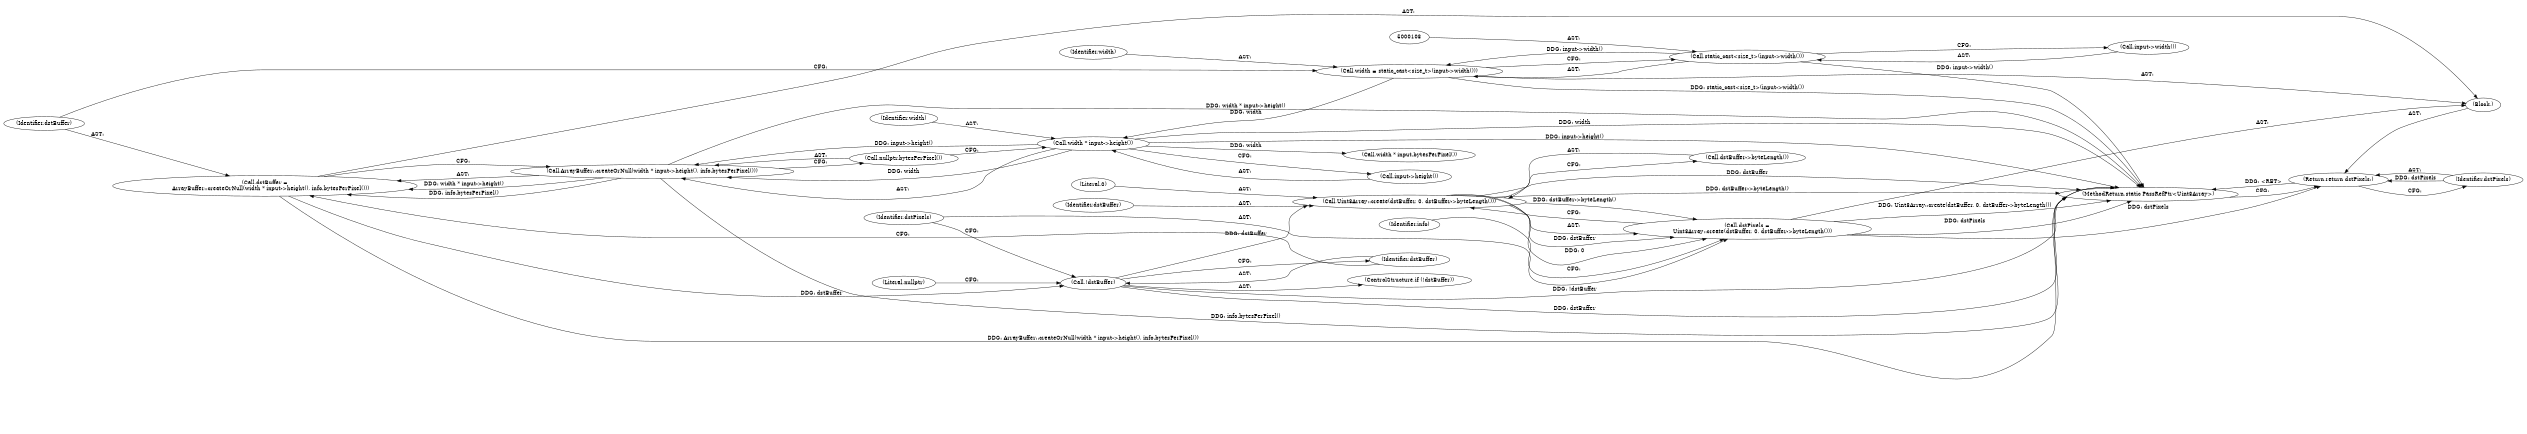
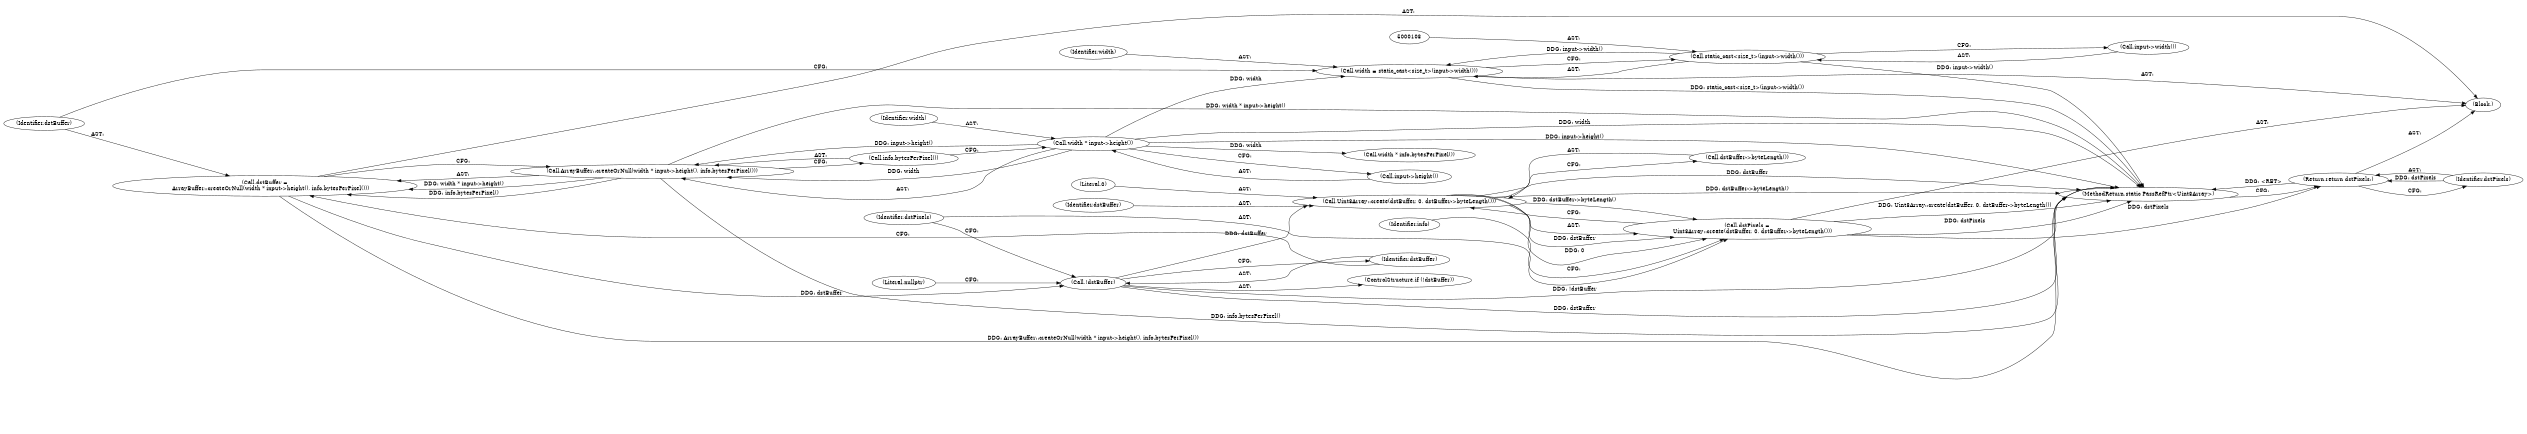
(1263, 119) -> (1219, 91)
(2401, 127) -> (2416, 147)
(1409, 155) -> (1409, 155)
(904, 159) -> (904, 159)
